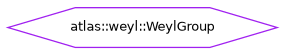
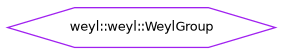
(143, 28) -> (142, 28)
